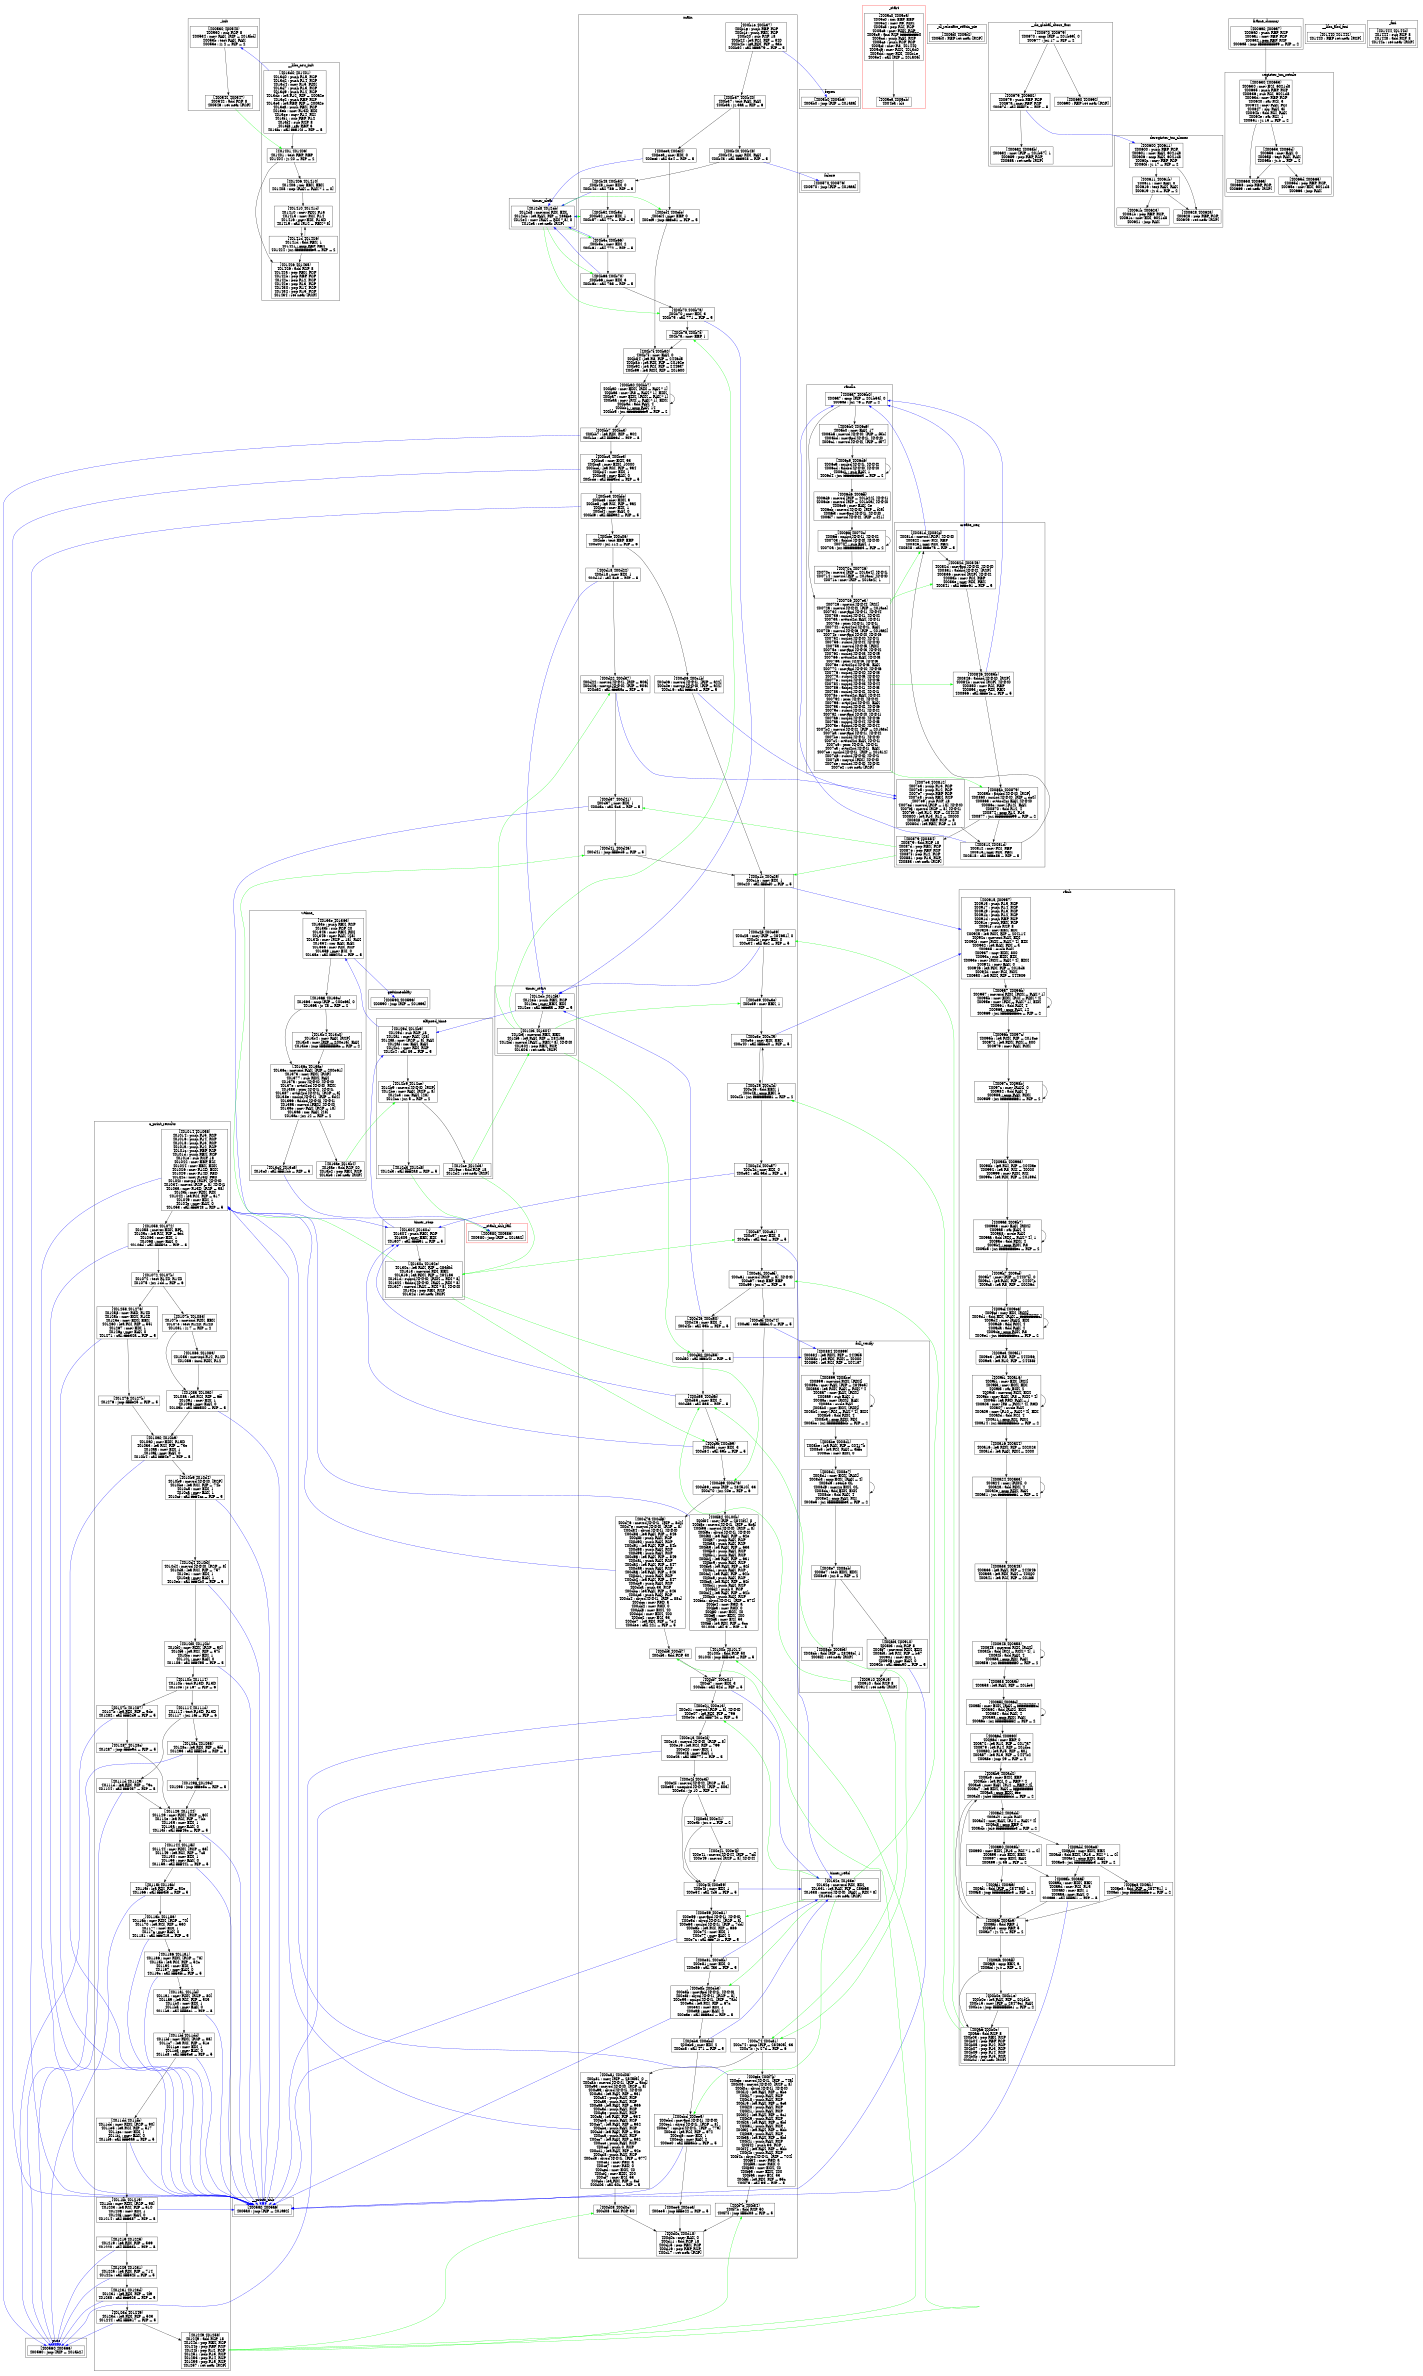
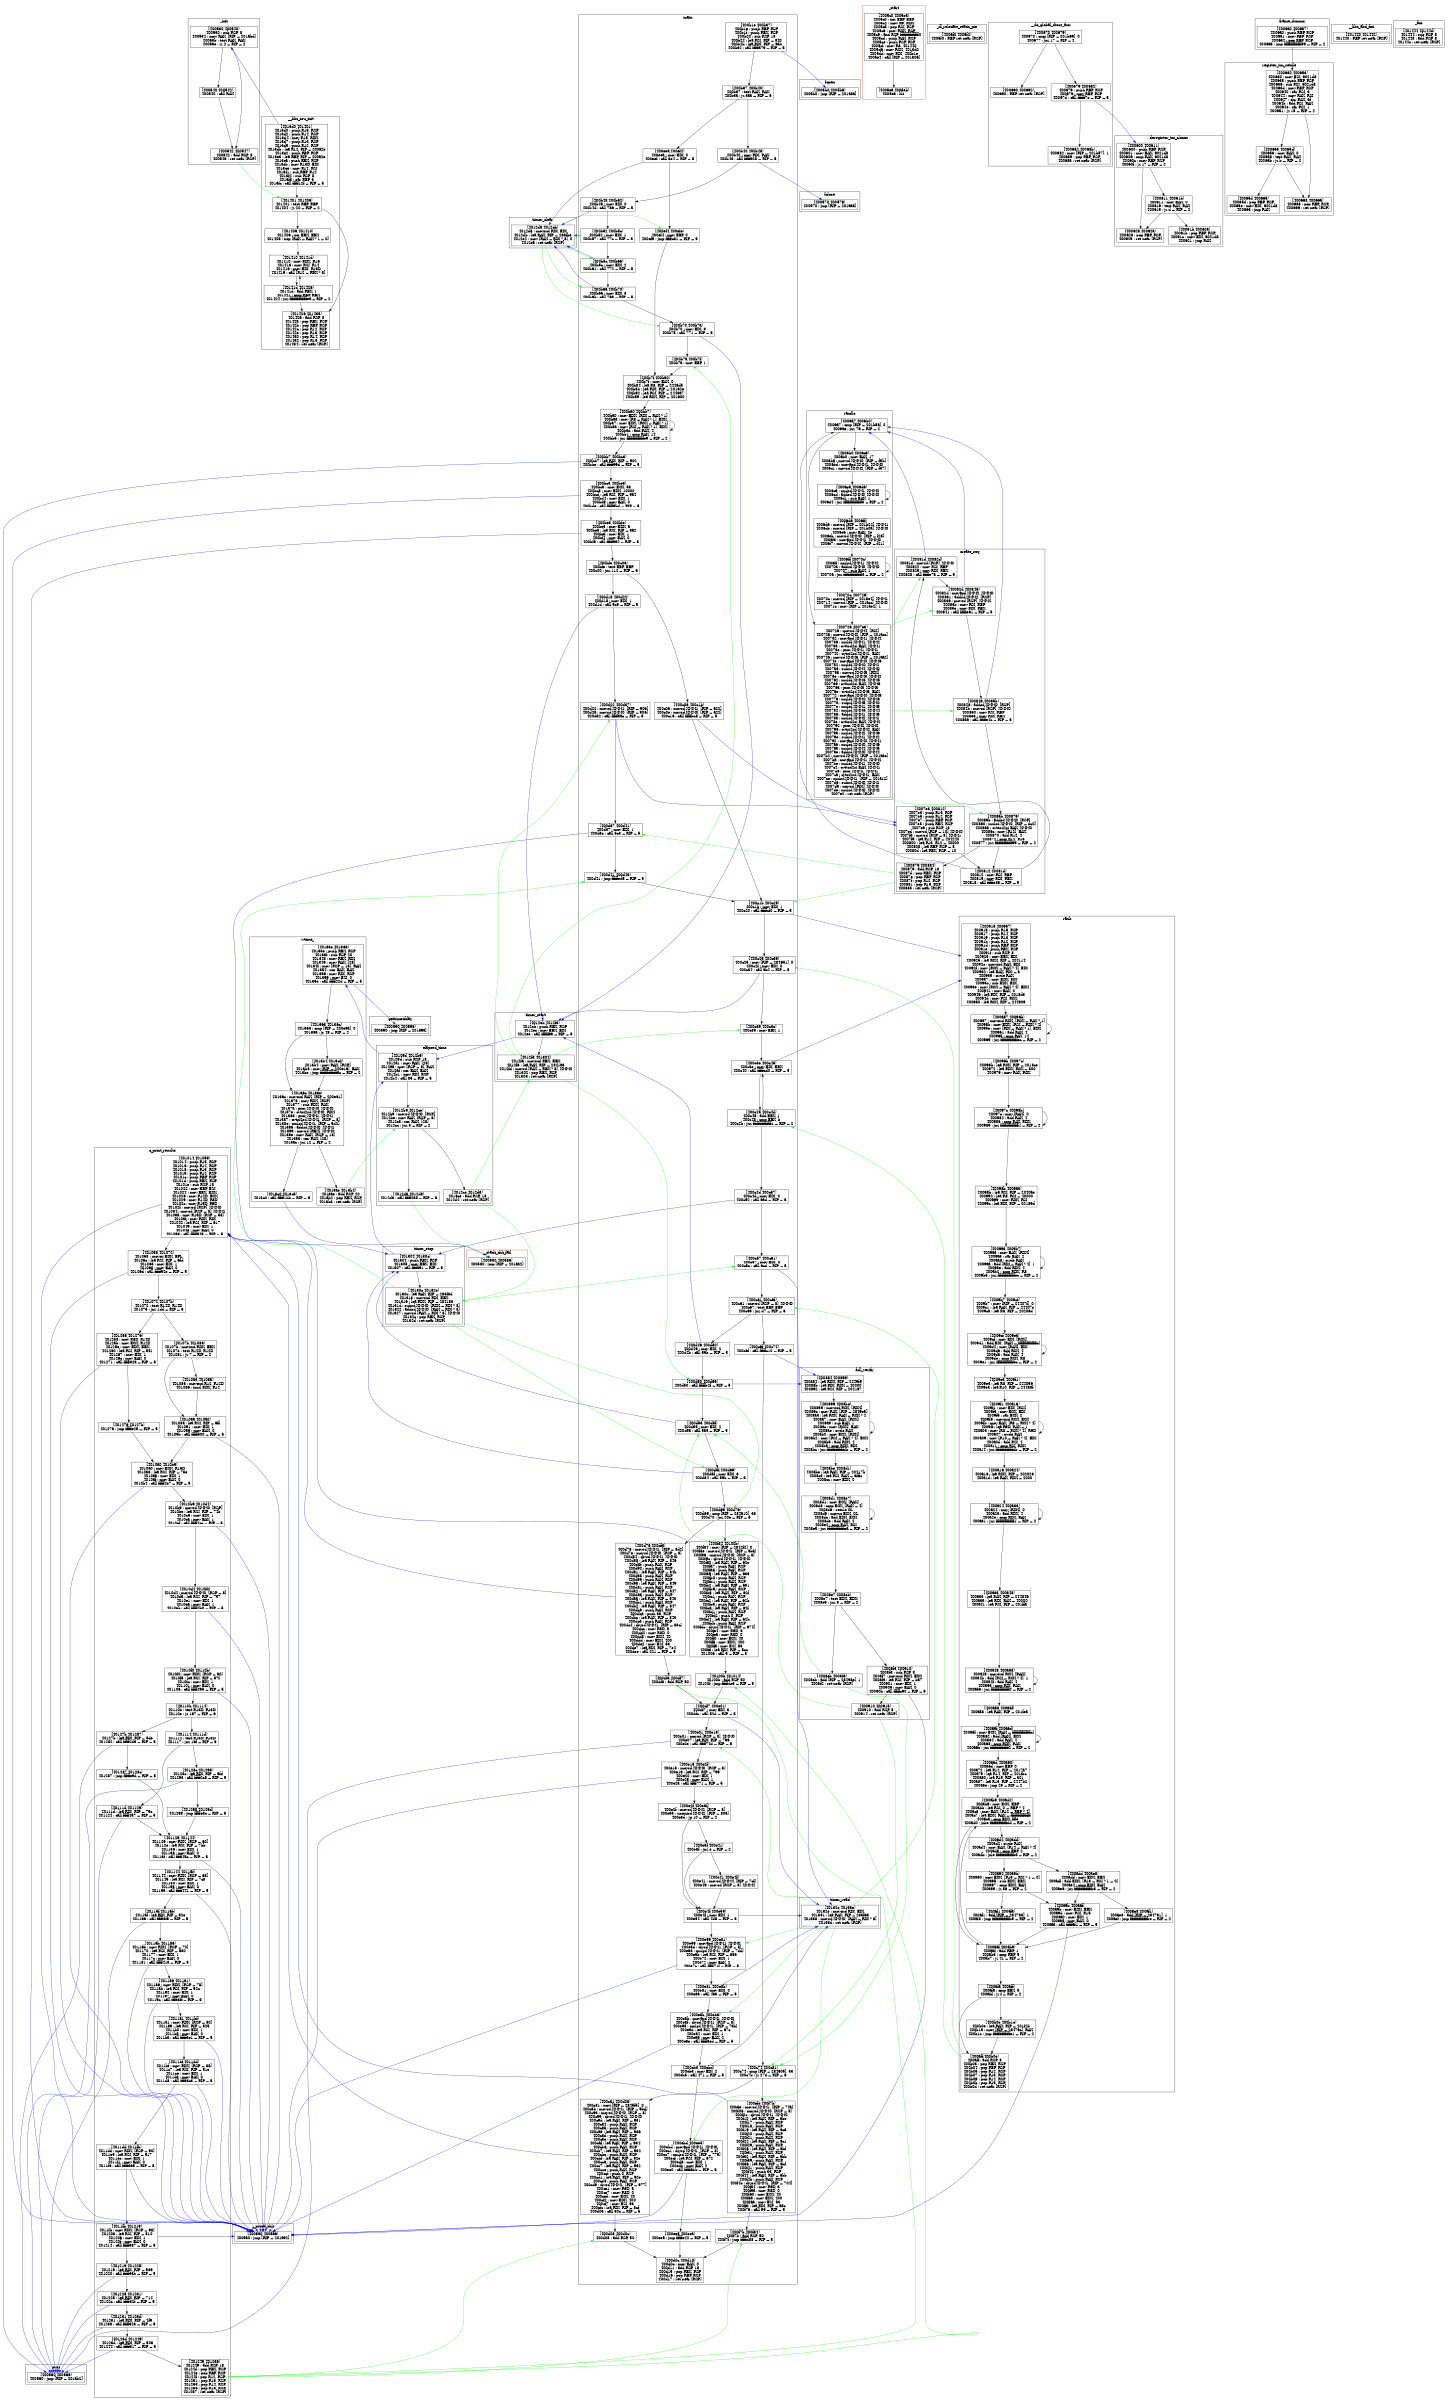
none -> (218, 92)
(894, 102) -> (894, 92)
(764, 1323) -> (764, 1349)
